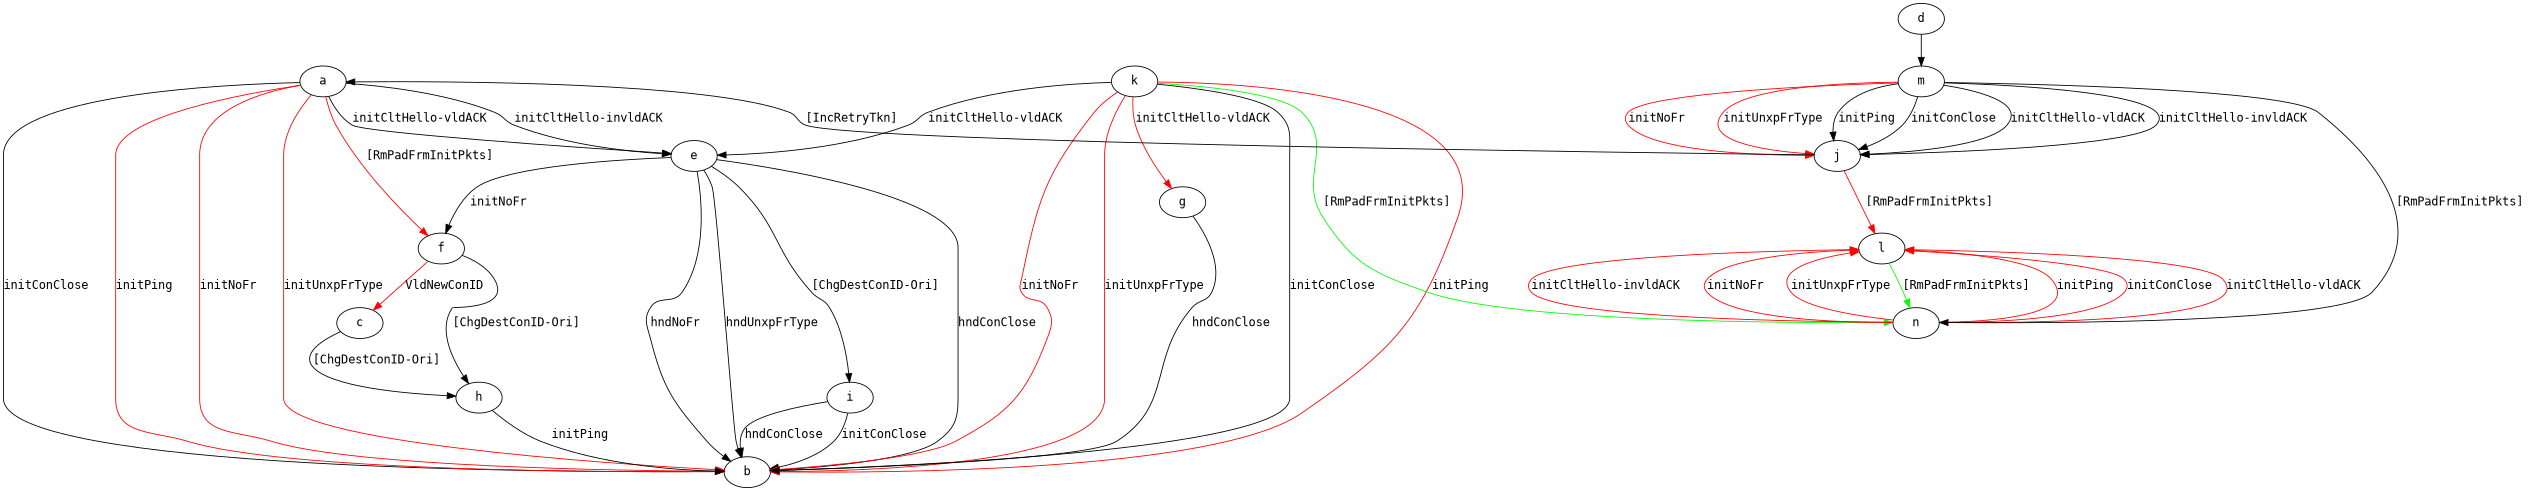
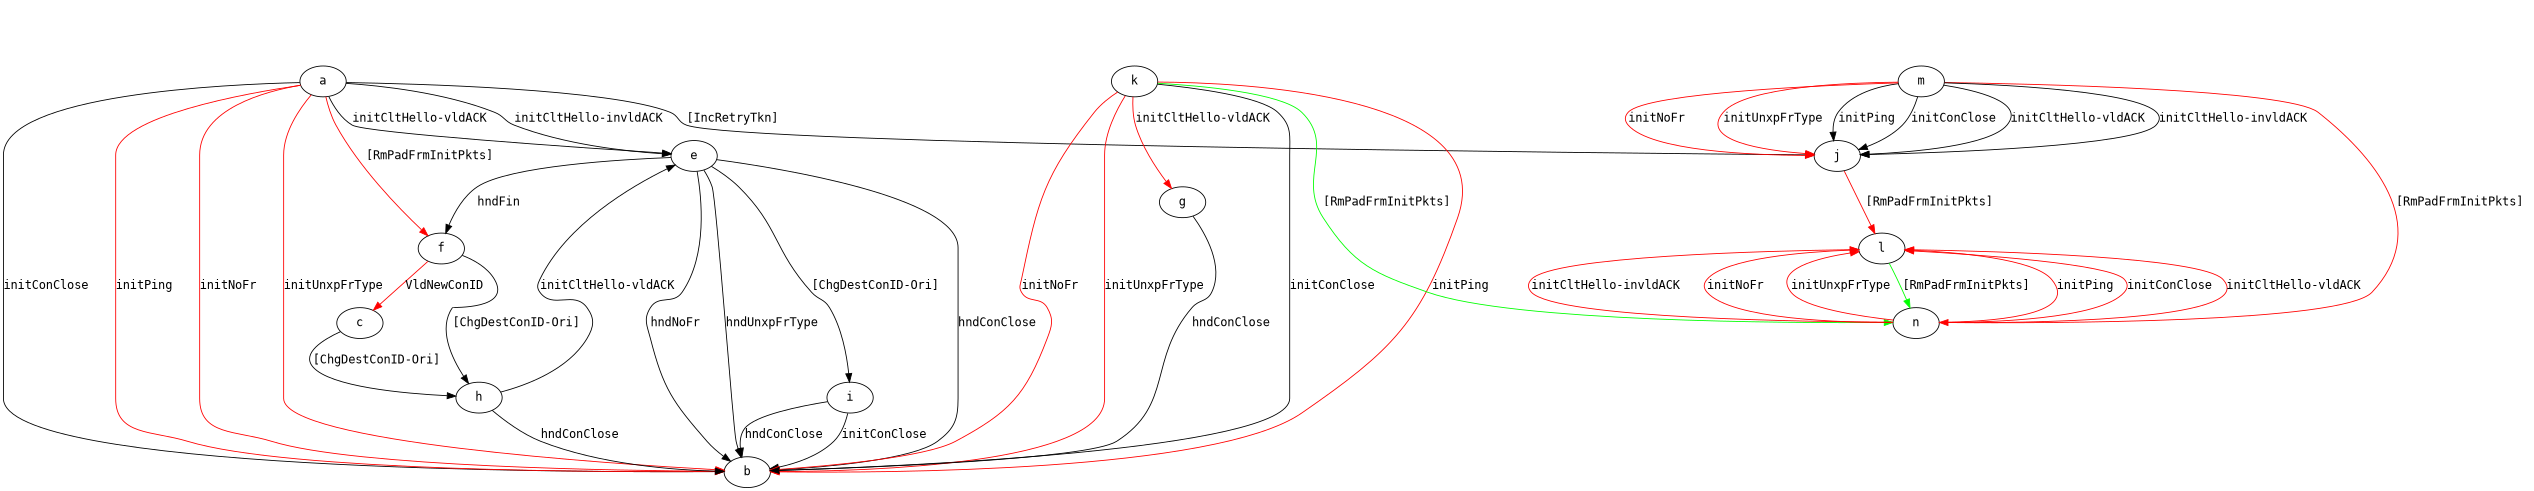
(1921, 19) -> none
(919, 118) -> (541, 294)
(1081, 141) -> (1035, 143)
(502, 202) -> (502, 202)
(2396, 217) -> (2396, 217)
(584, 435) -> (584, 435)
